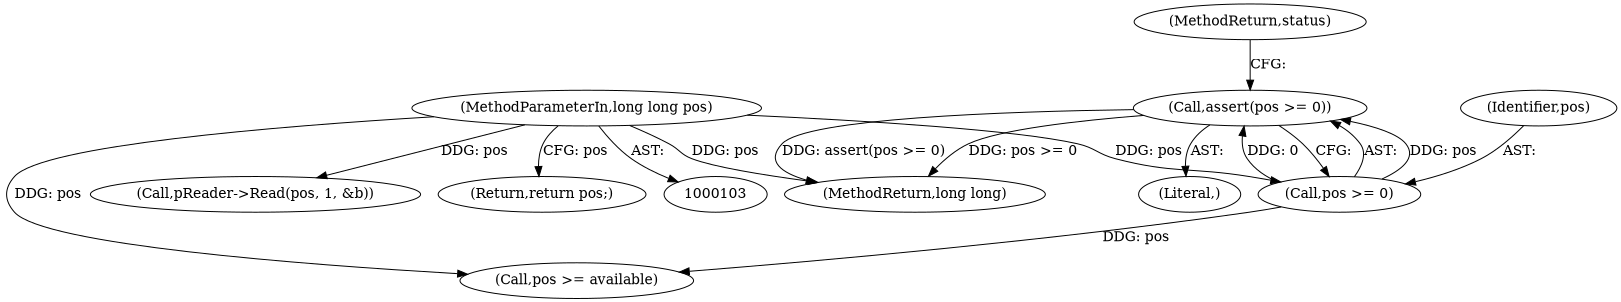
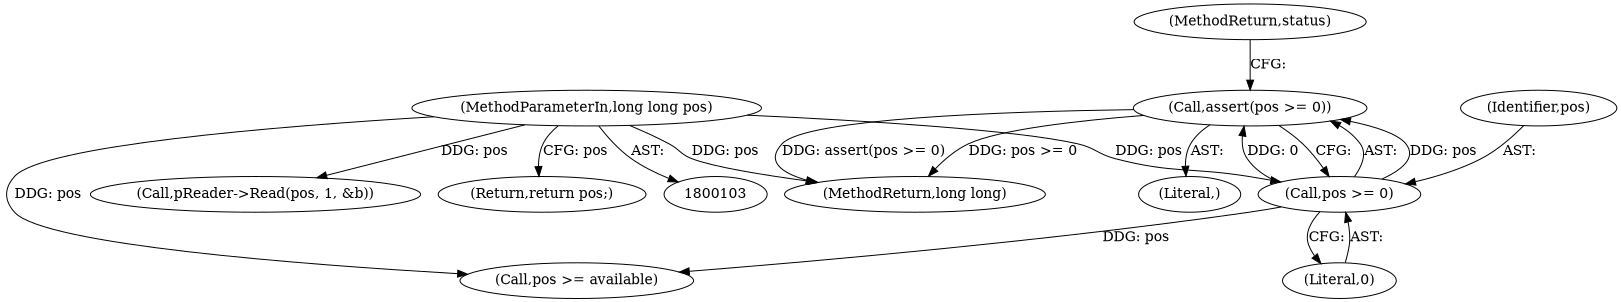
(716, 194) -> (716, 194)
none -> (1339, 281)
